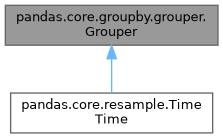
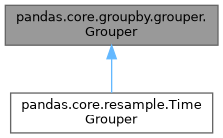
(112, 113) -> (112, 113)
